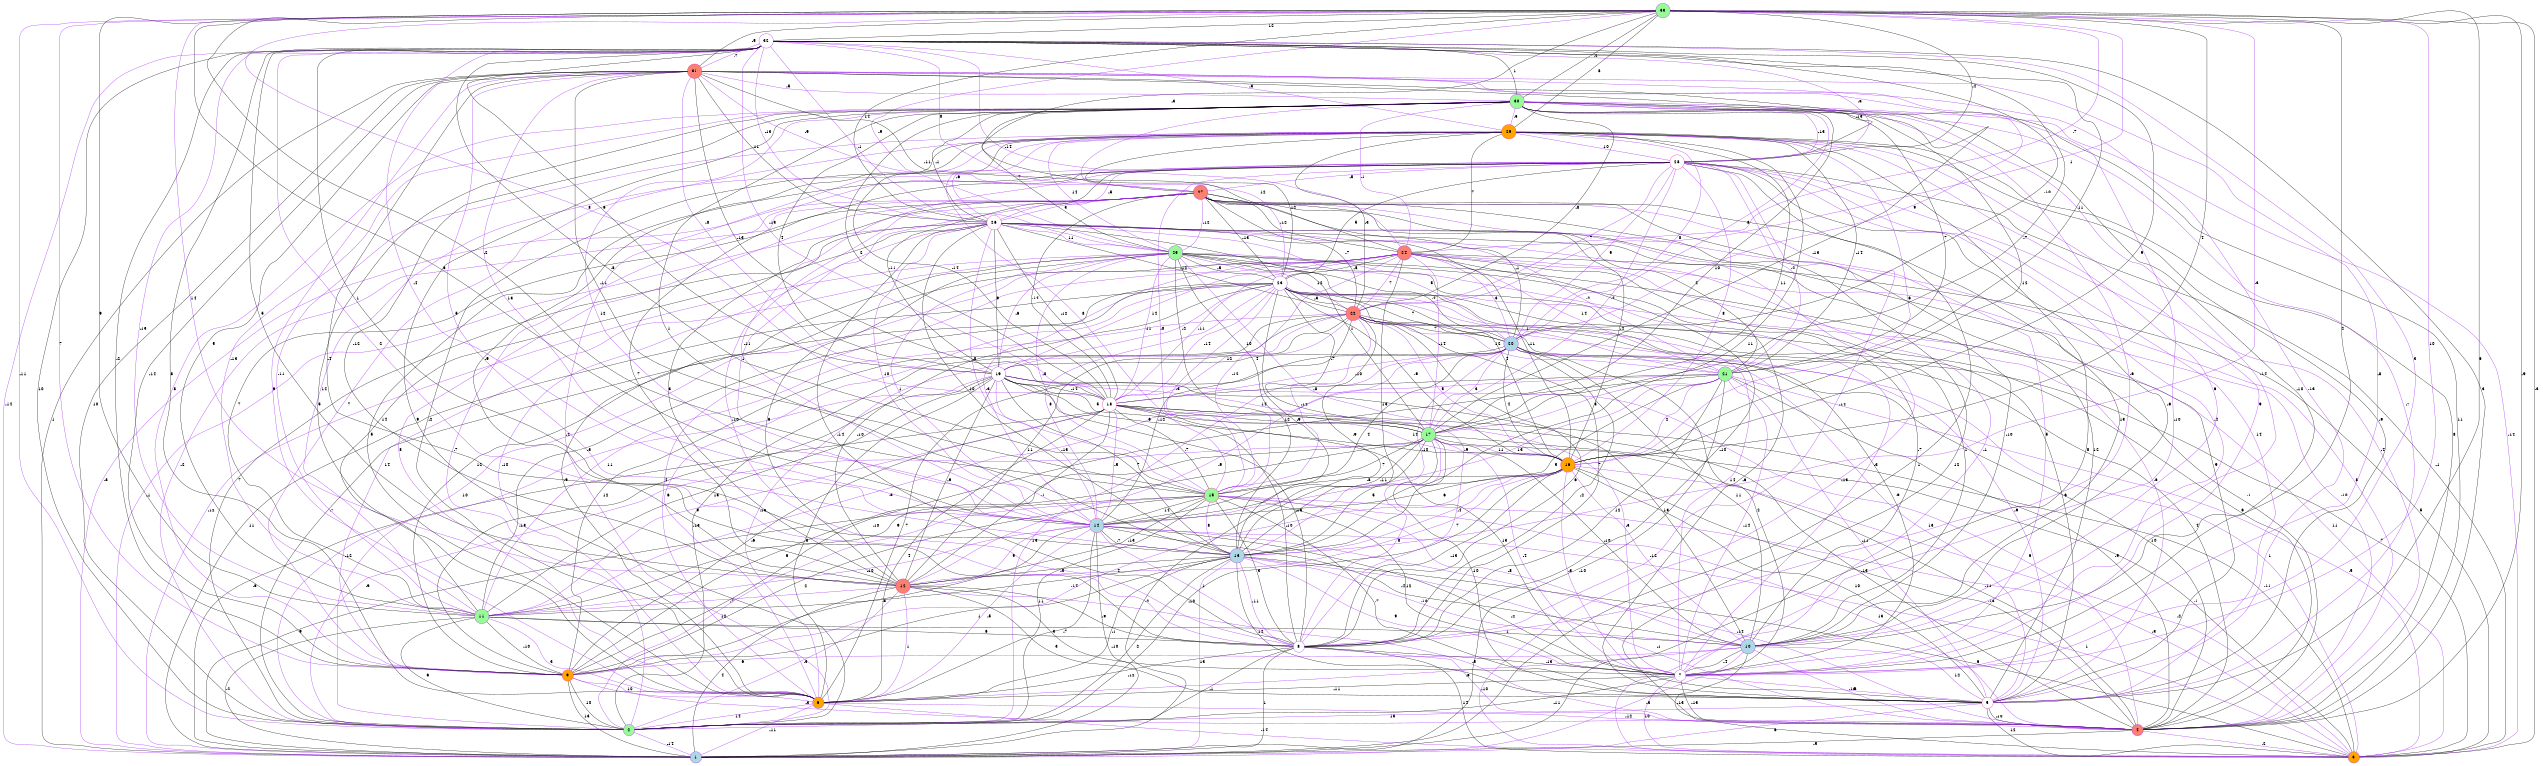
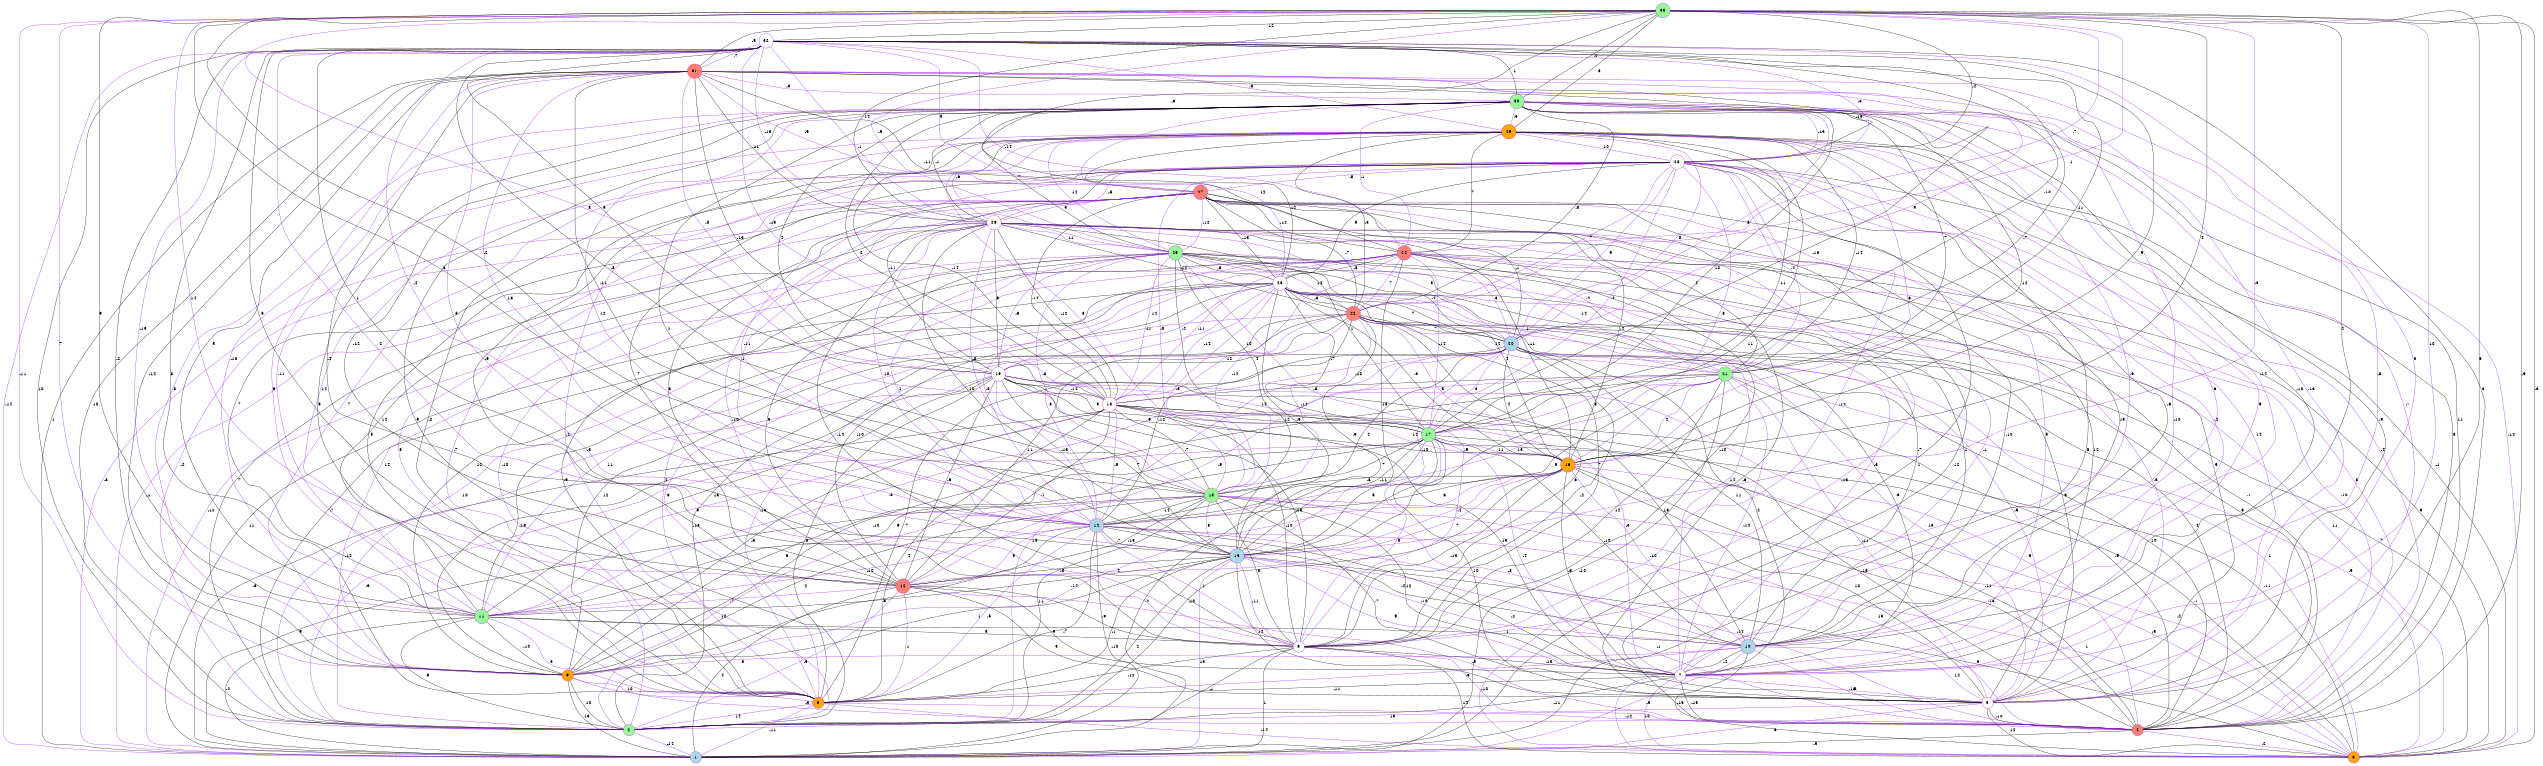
(1574, 587) -> (1574, 587)
